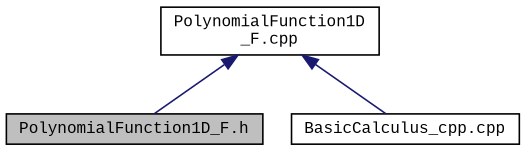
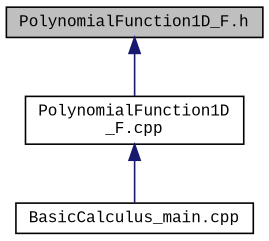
(189, 89) -> (135, 75)
(405, 129) -> (135, 218)
